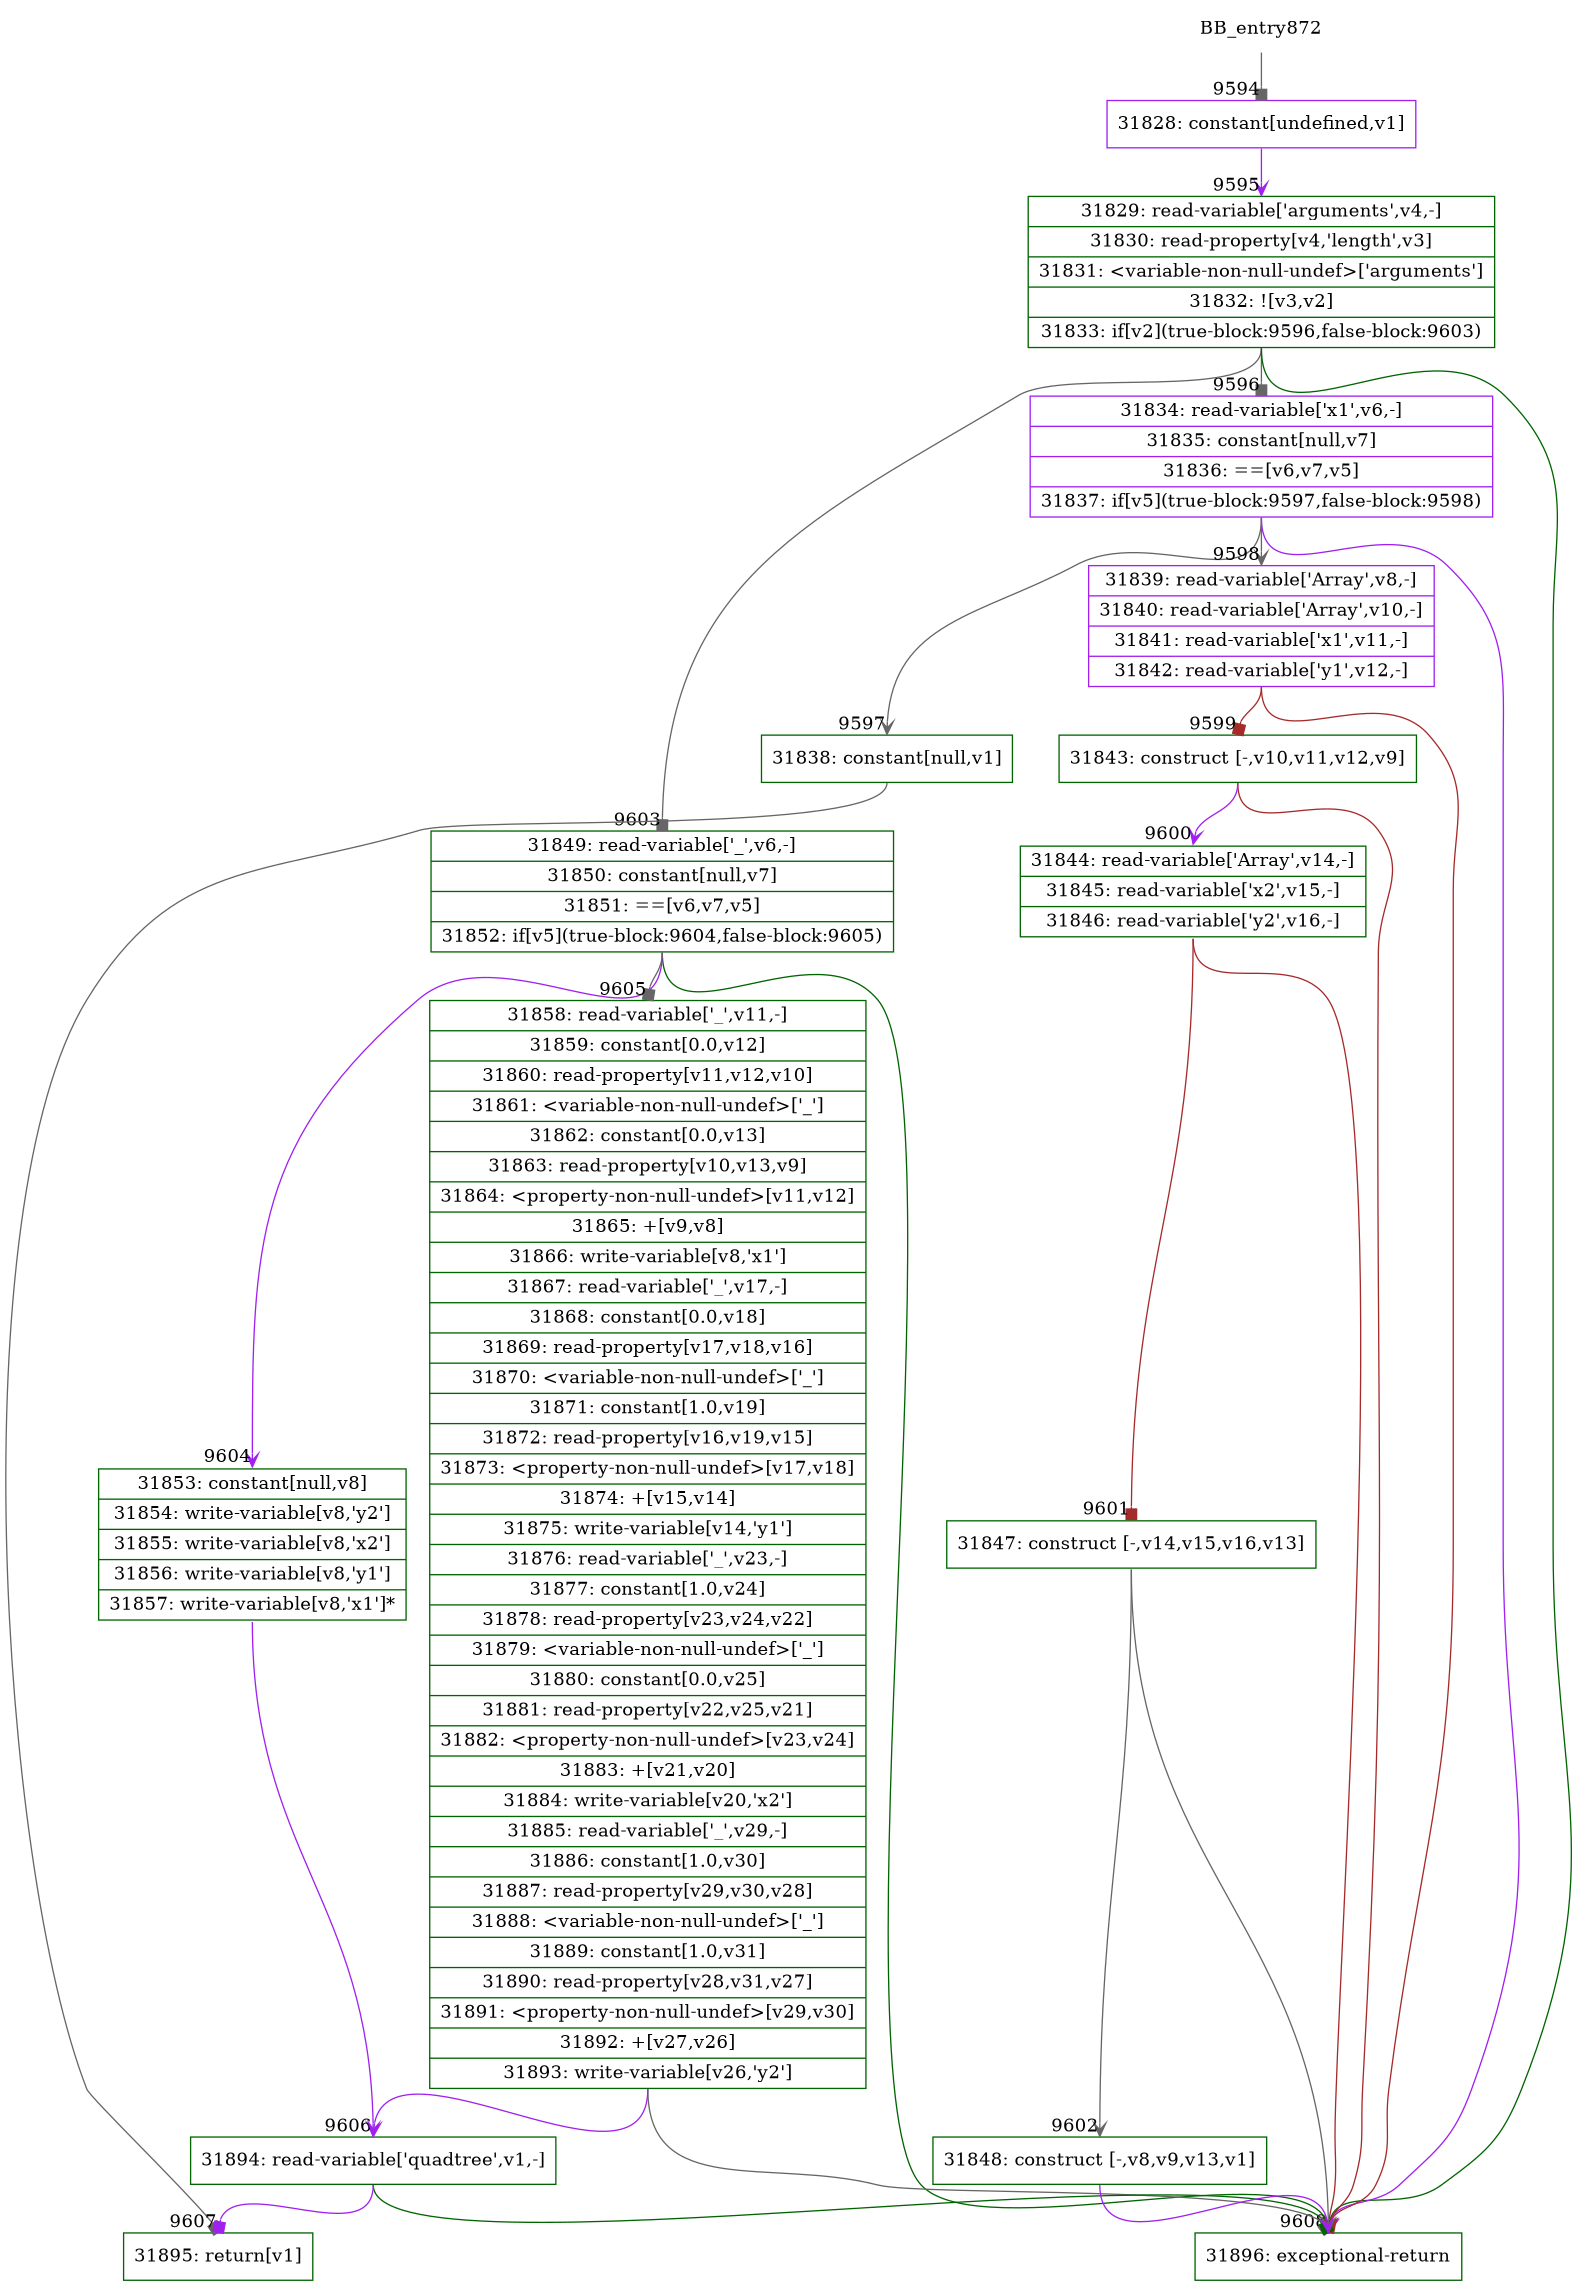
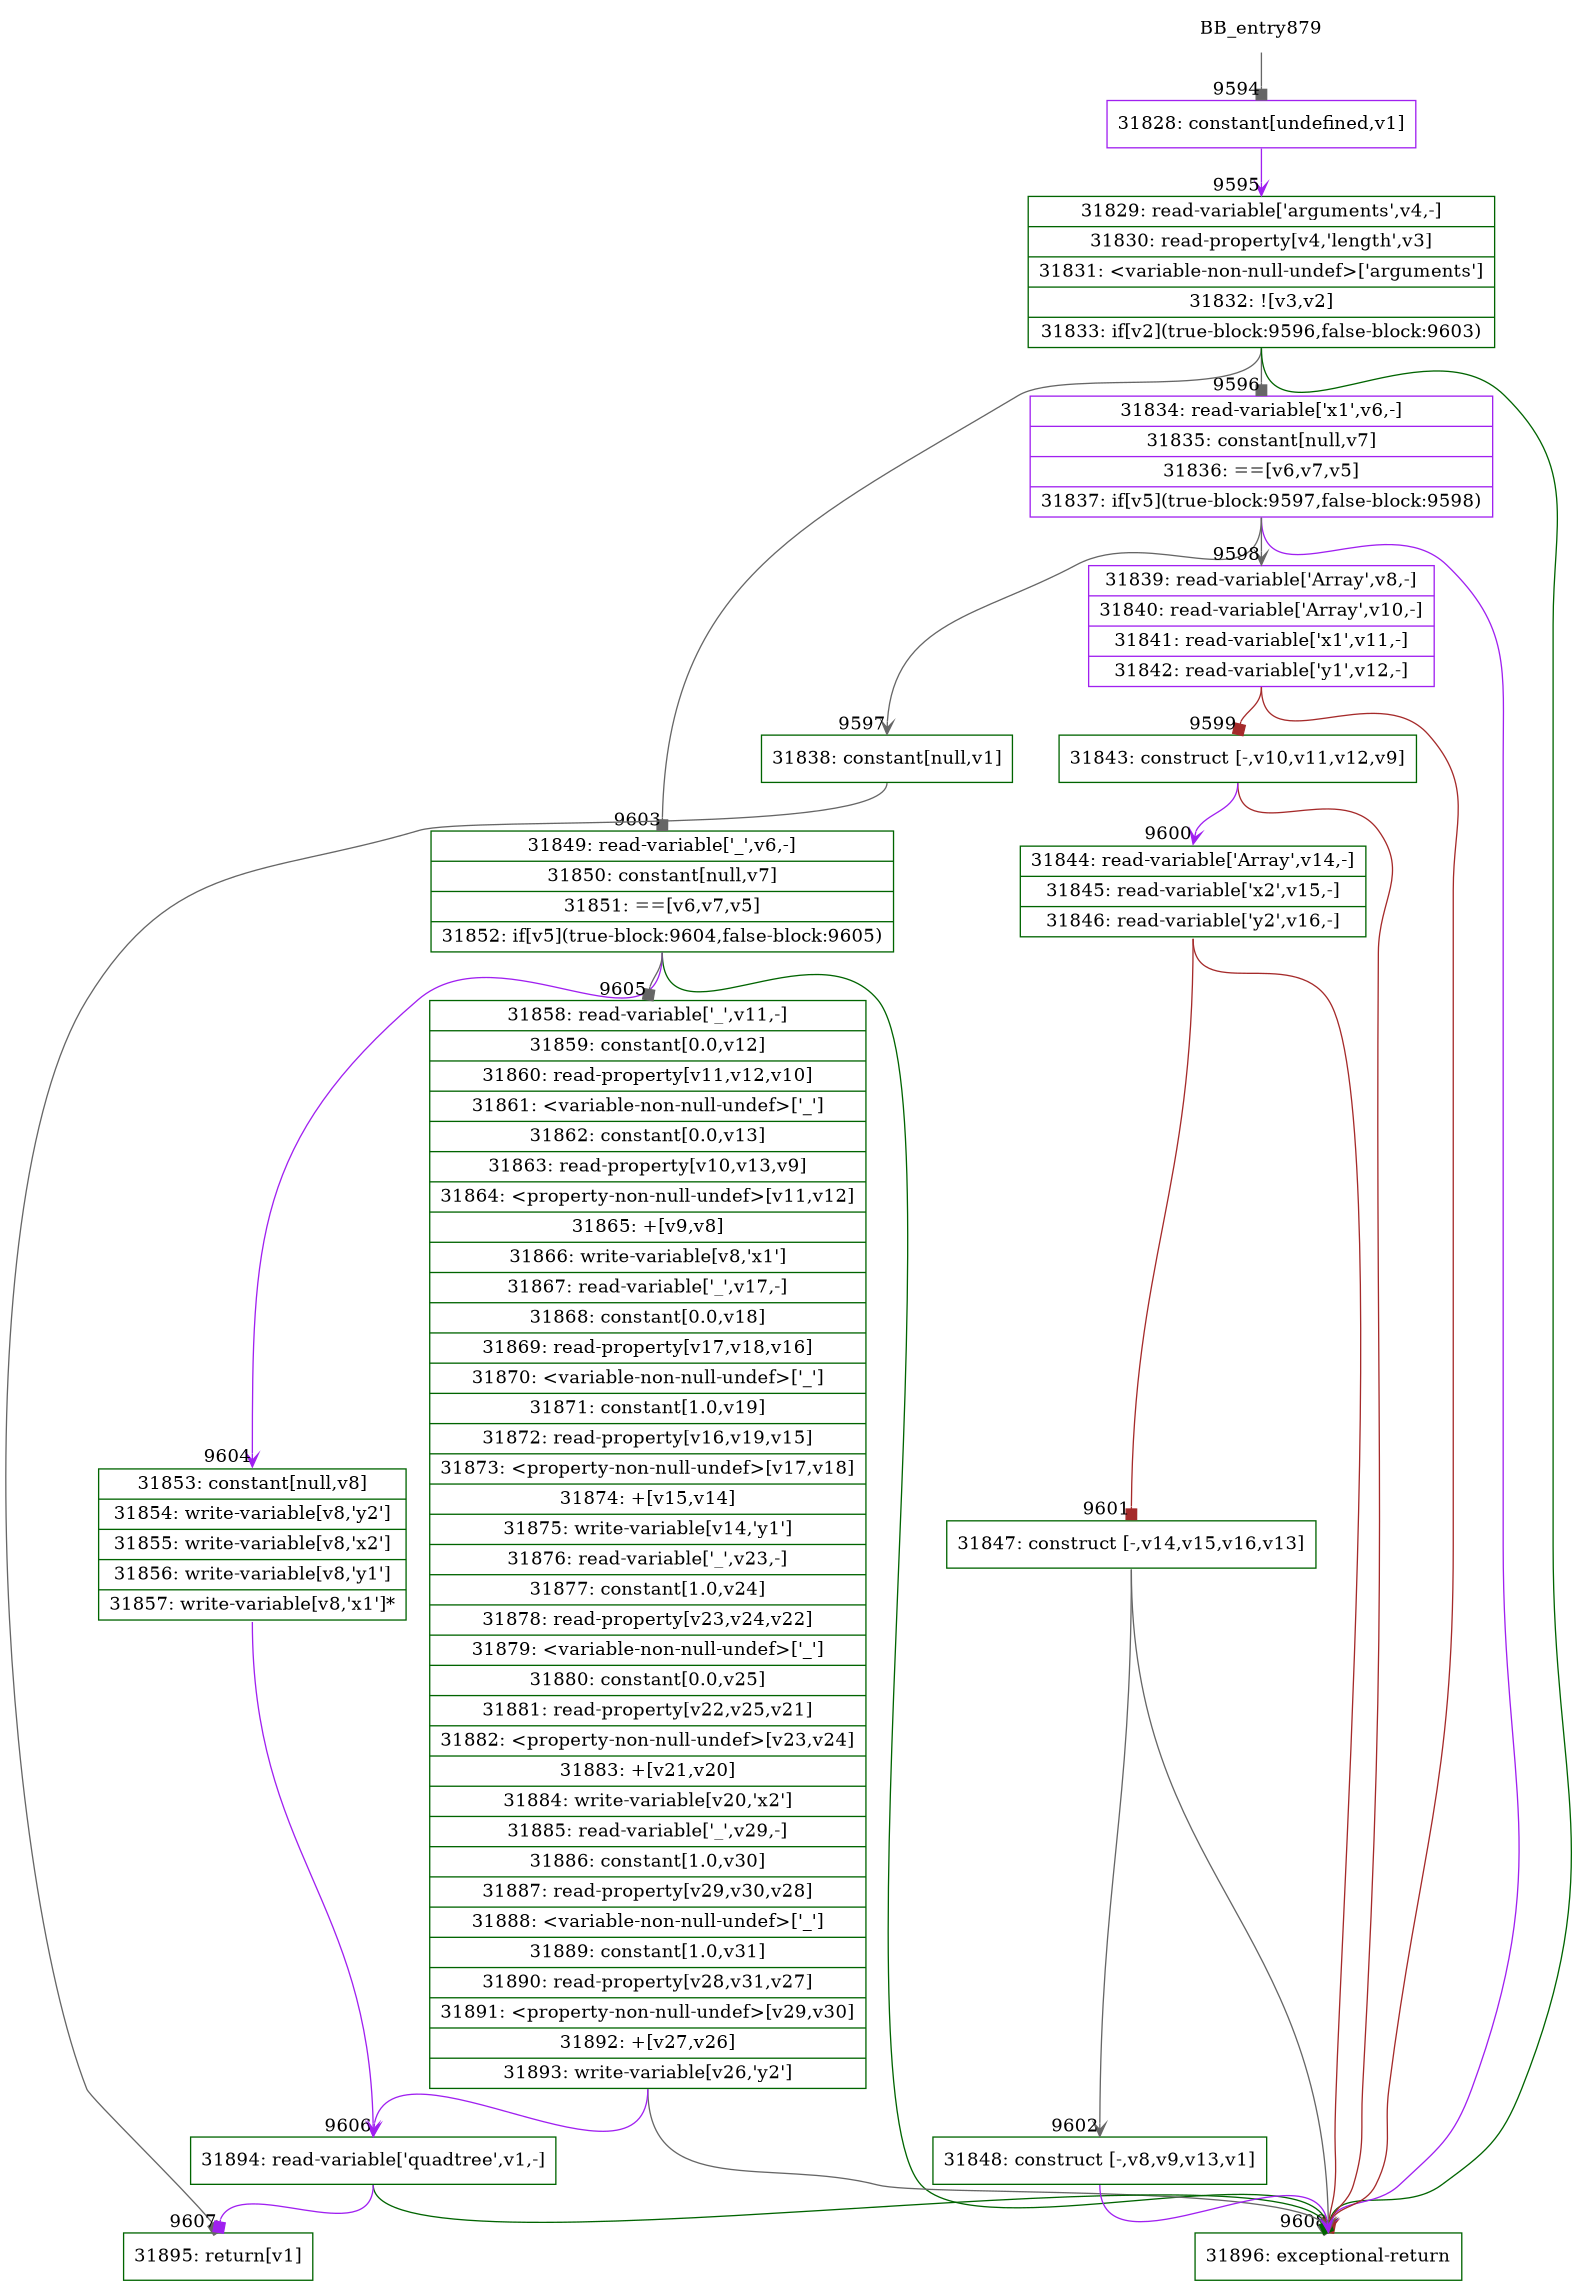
(1261, 29) -> (1261, 29)
